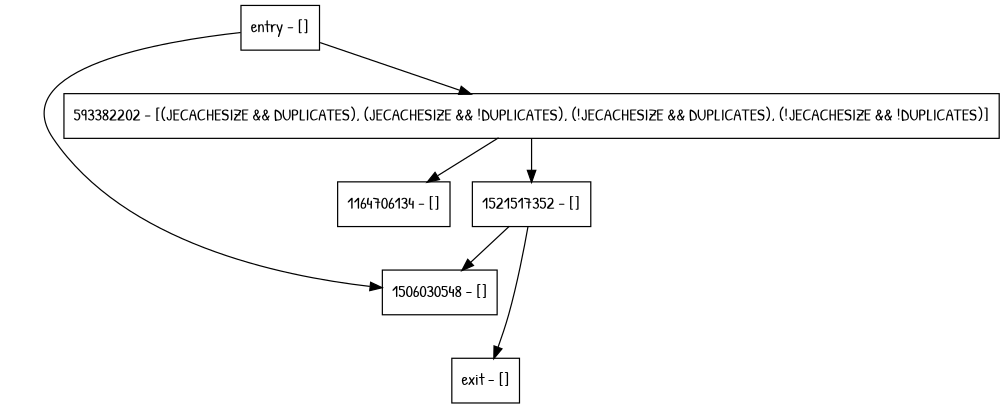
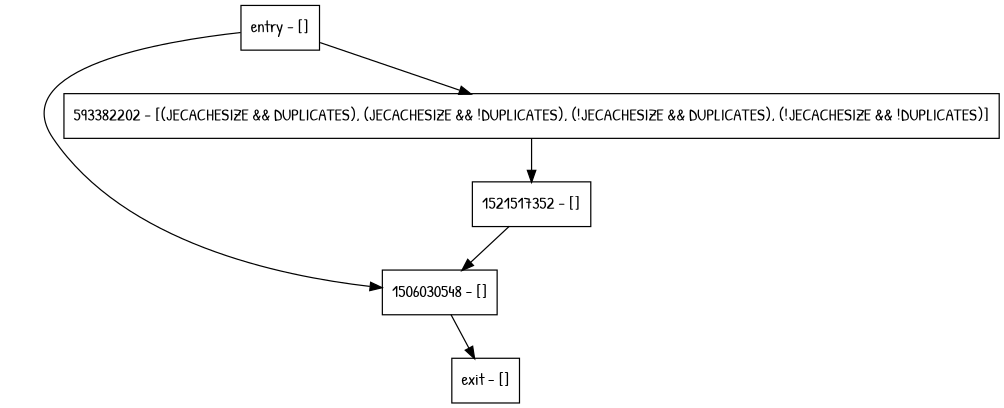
(394, 204) -> none
(516, 287) -> (460, 331)
